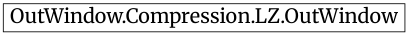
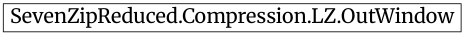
(204, 18) -> (232, 18)
